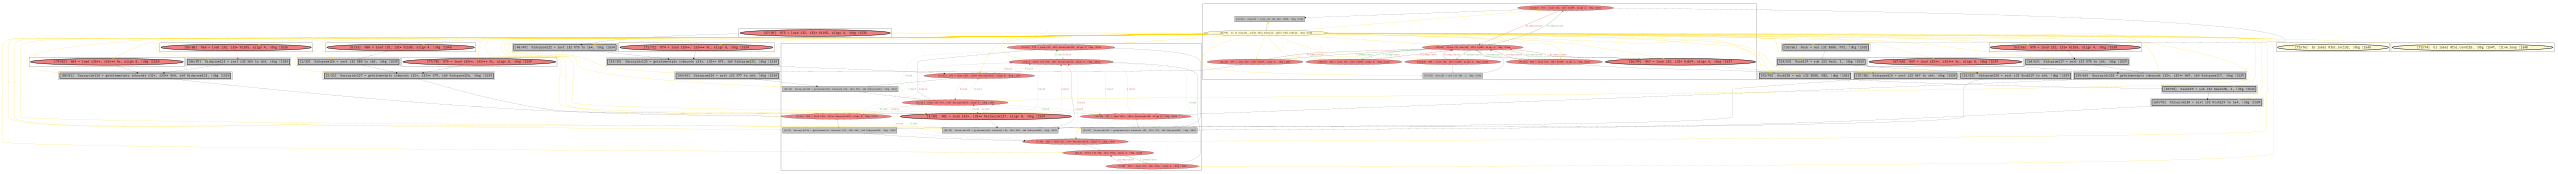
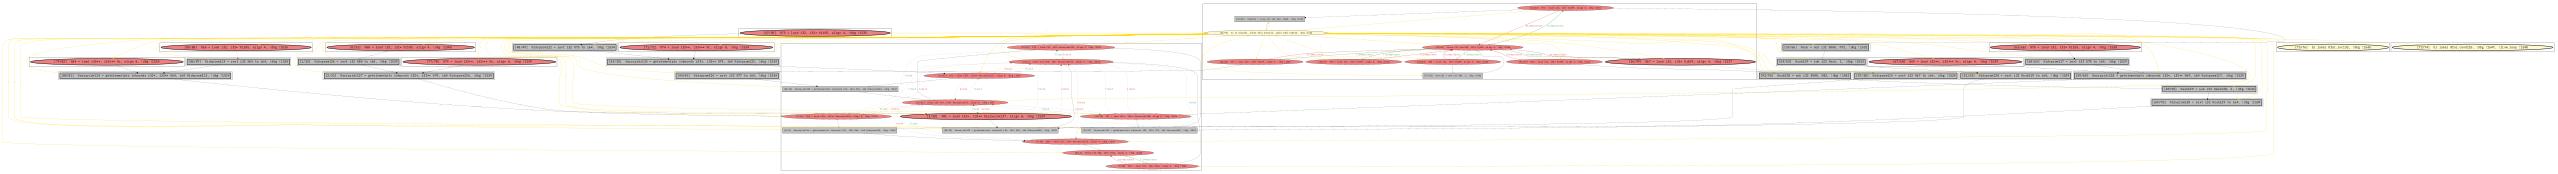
(1499, 57) -> none
